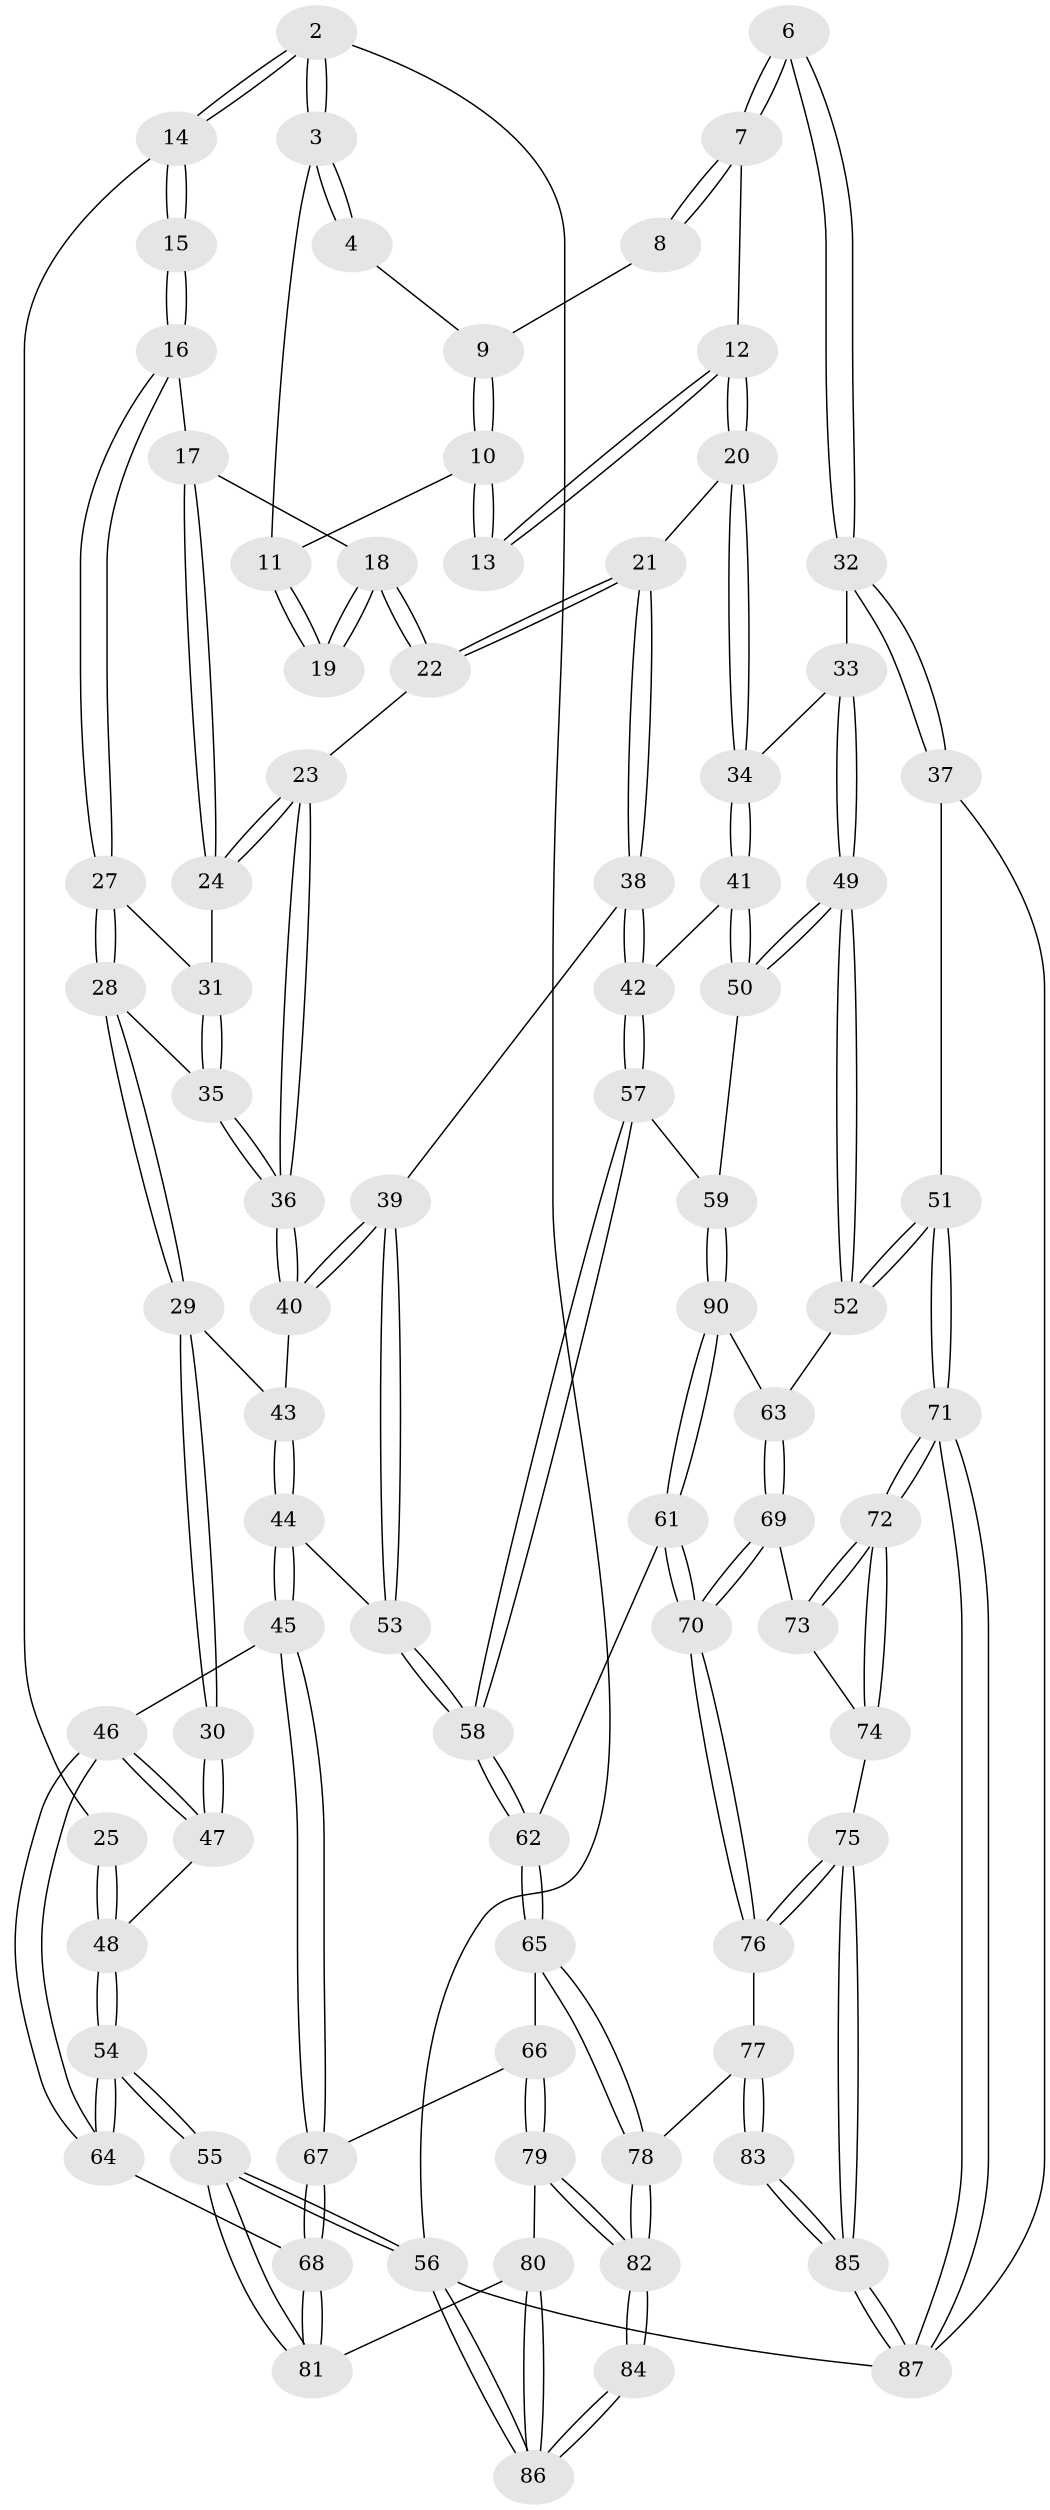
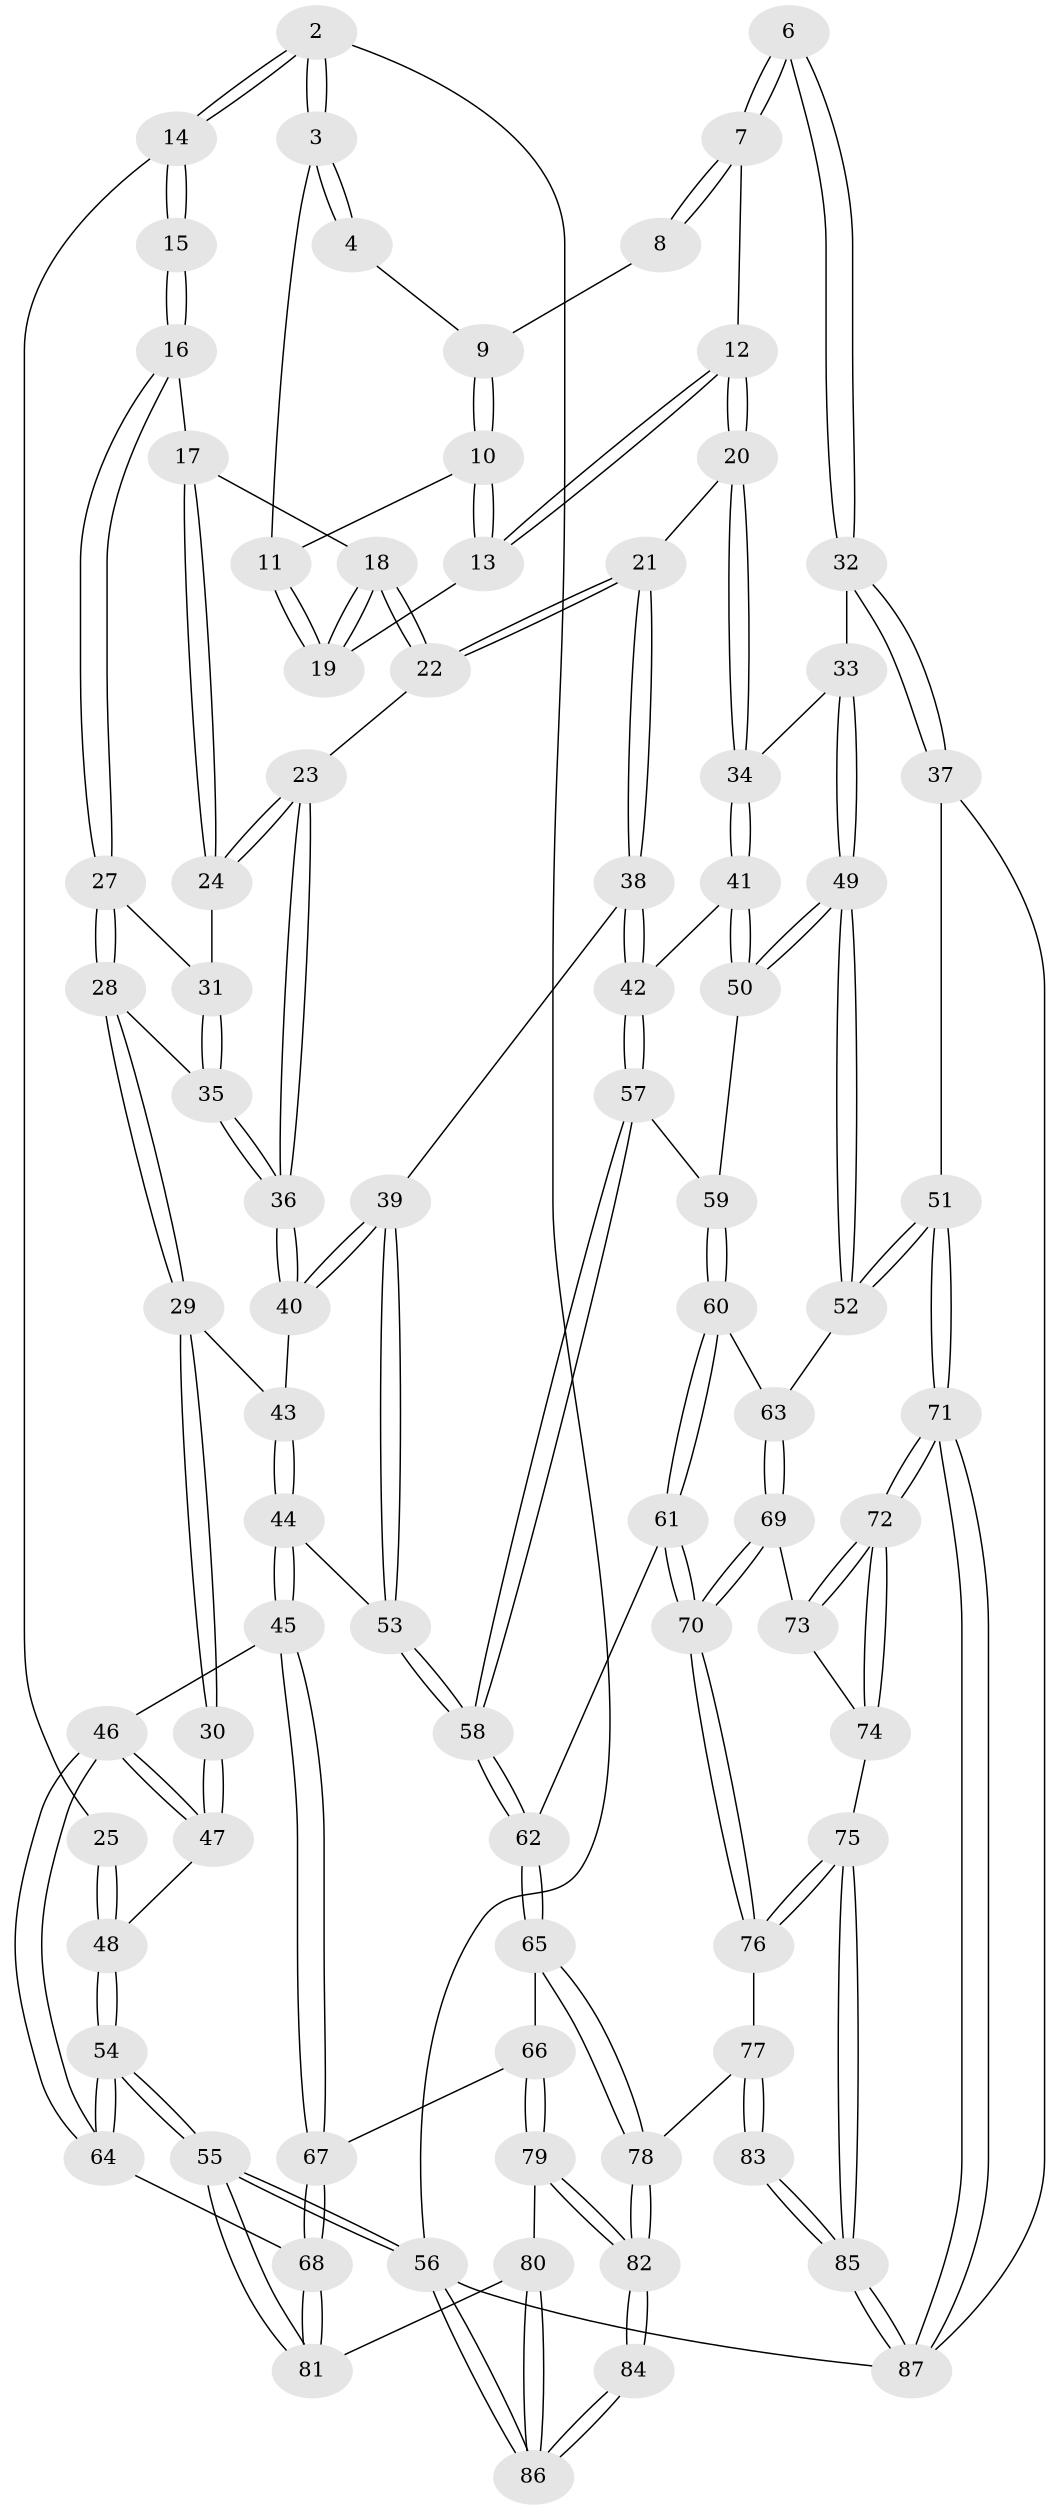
none -> (419, 607)
(717, 1308) -> (717, 1308)
